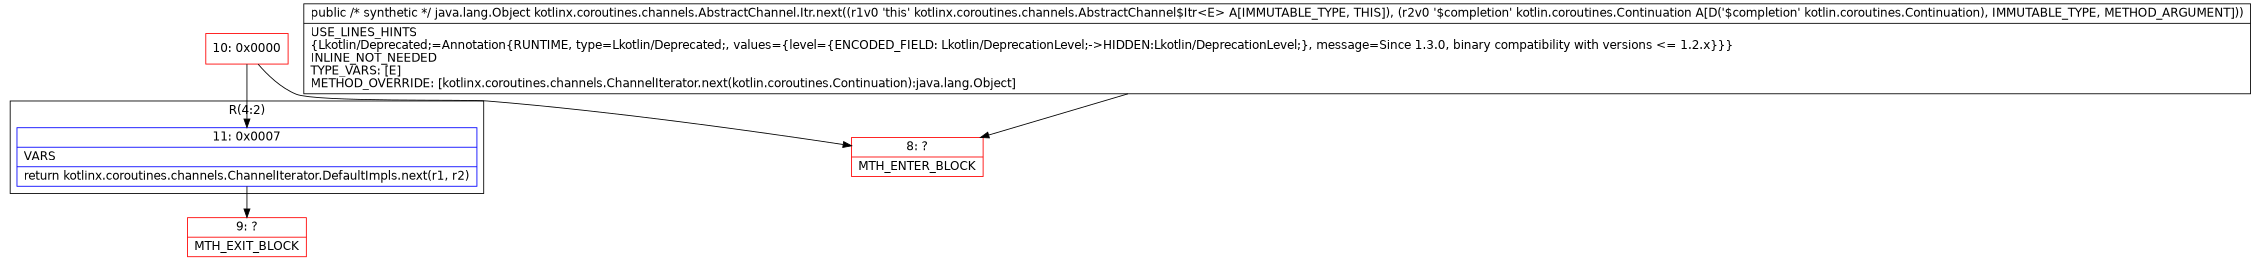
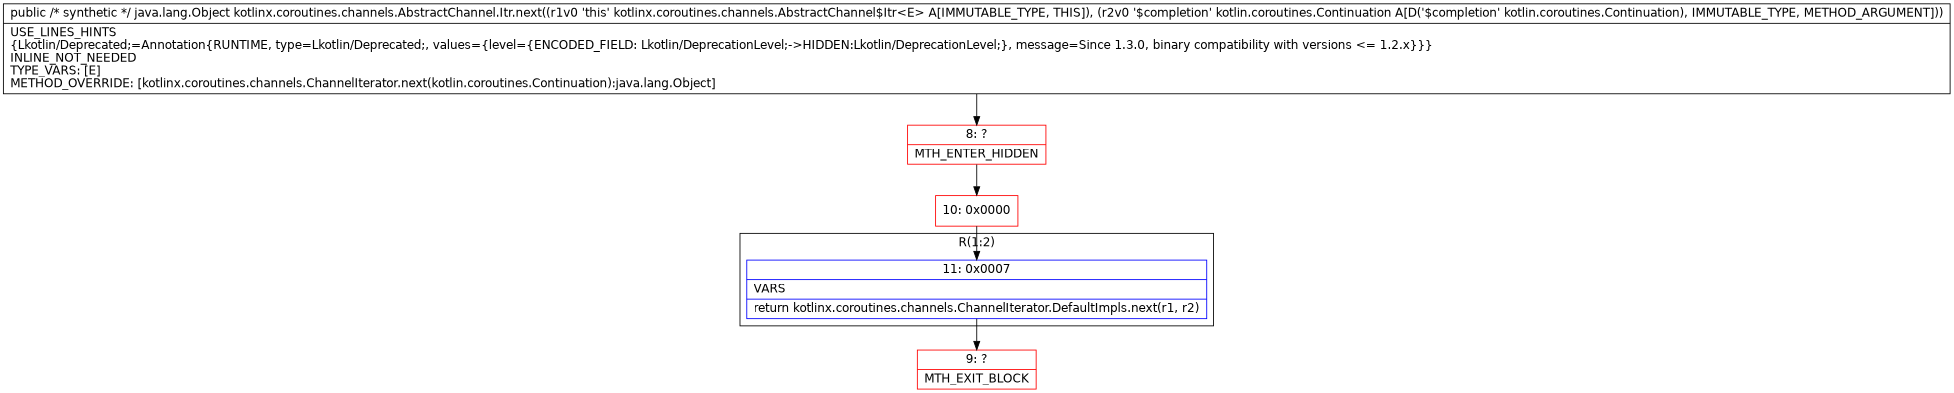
(546, 106) -> (977, 176)
(247, 111) -> (977, 243)
(917, 166) -> (977, 154)
